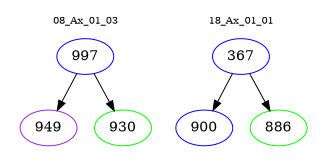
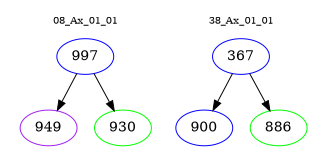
(86, 21) -> (86, 21)
(241, 21) -> (241, 21)
